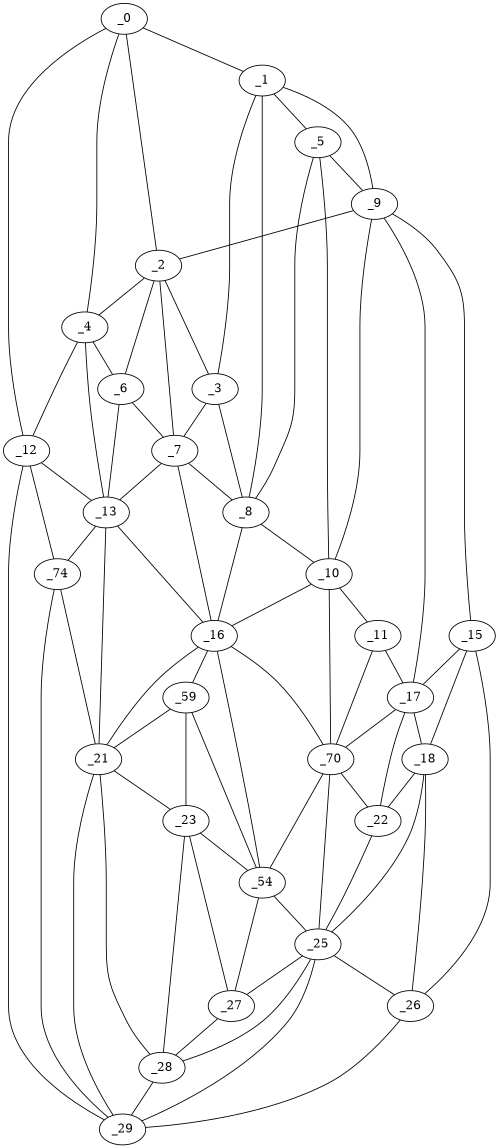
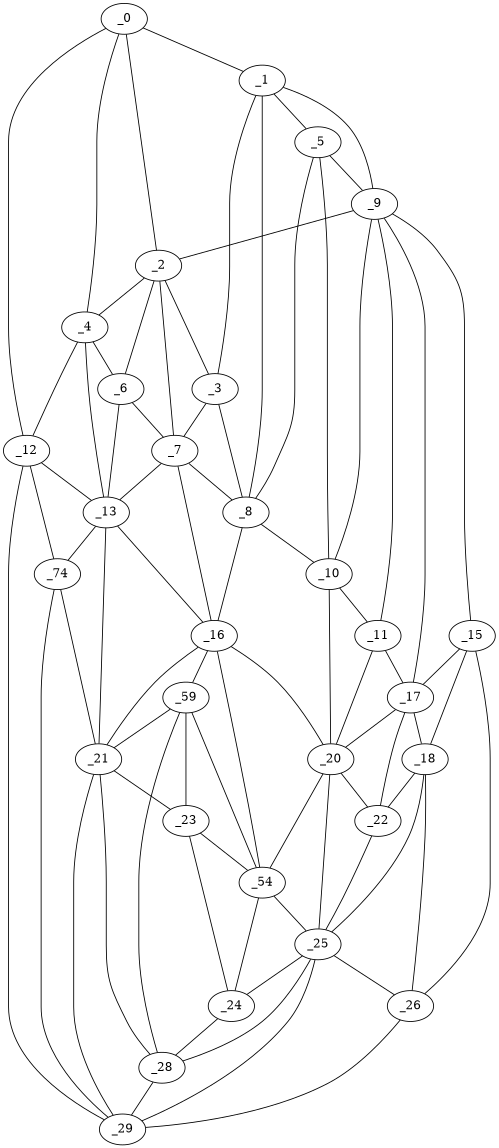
none -> (392, 420)
(272, 605) -> none
(331, 759) -> (331, 759)
(174, 944) -> (139, 881)
(231, 1006) -> (231, 1006)
